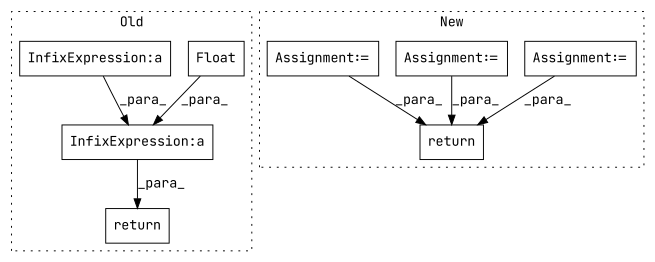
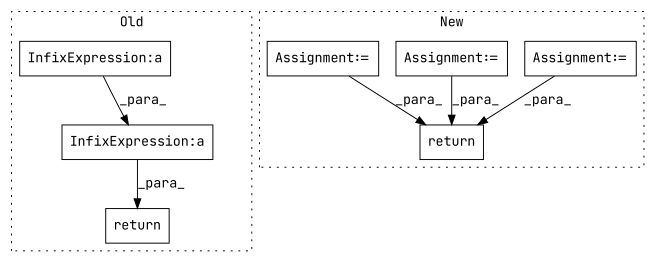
(216, 59) -> none
